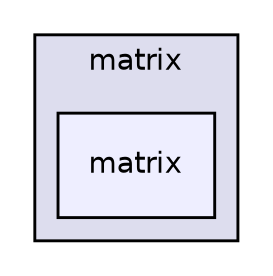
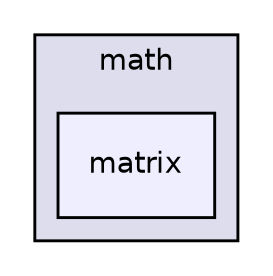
(136, 62) -> (136, 62)
